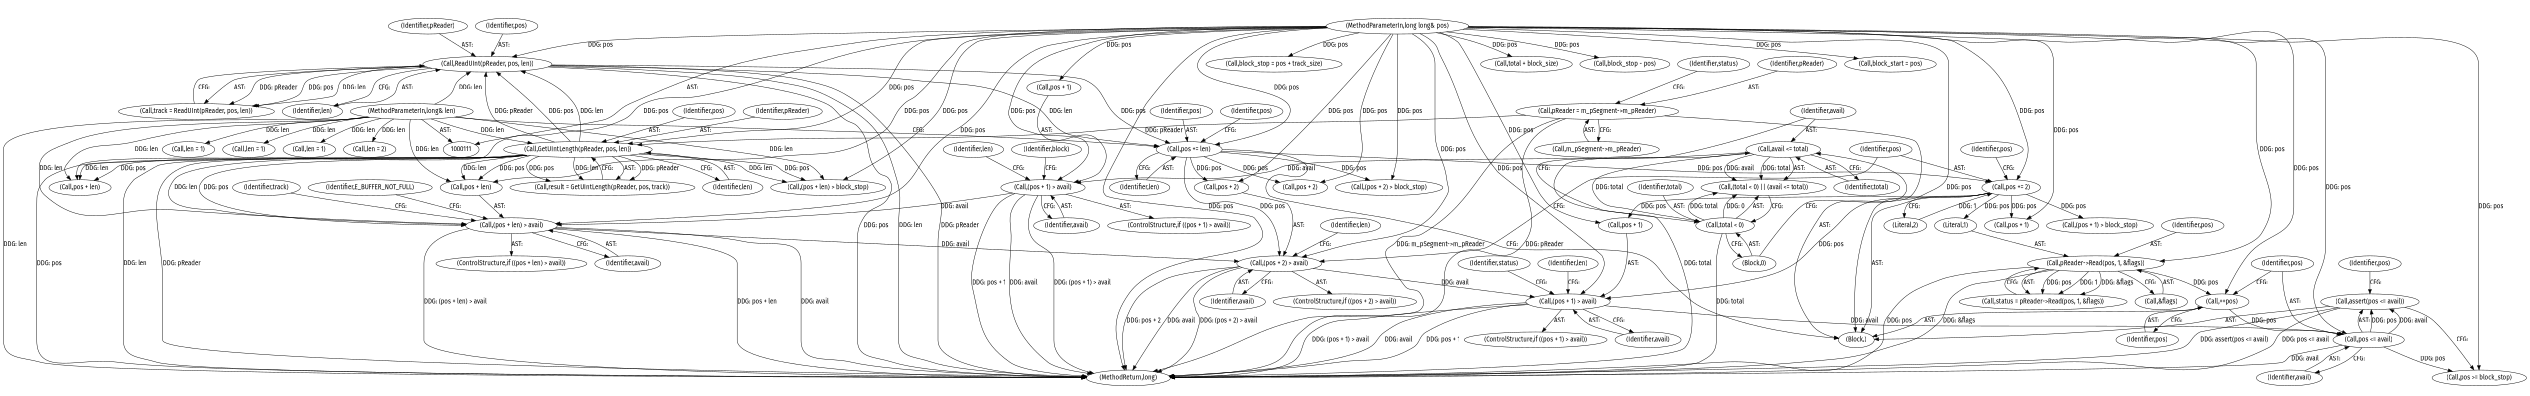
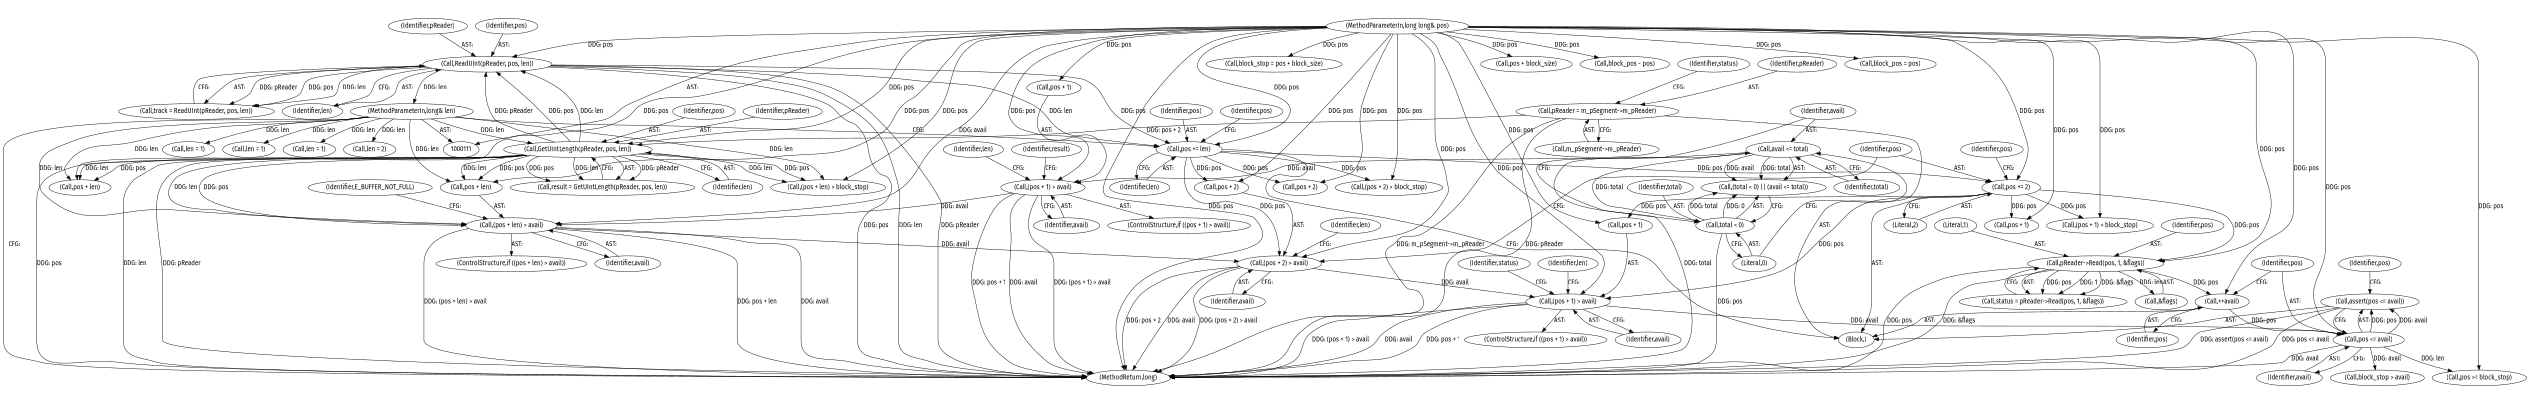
(1871, 40) -> (1866, 32)
(1274, 64) -> (1274, 64)
(1526, 64) -> (1526, 64)
(1625, 64) -> (1625, 64)
(1890, 64) -> (1890, 64)
(453, 91) -> (423, 80)
(973, 131) -> (973, 131)
(1164, 131) -> (1164, 131)
(1046, 150) -> (1046, 150)
(266, 188) -> none
(602, 188) -> (602, 188)
(1983, 205) -> (2183, 205)
(1967, 207) -> (1967, 207)
(15, 245) -> (15, 245)
(1754, 264) -> (1754, 264)
(2151, 283) -> (2151, 283)
(1345, 302) -> none
(1730, 302) -> (1730, 302)
(2222, 302) -> (2222, 302)
(2443, 330) -> (2334, 320)
(2433, 359) -> (2433, 359)
none -> (2377, 378)
